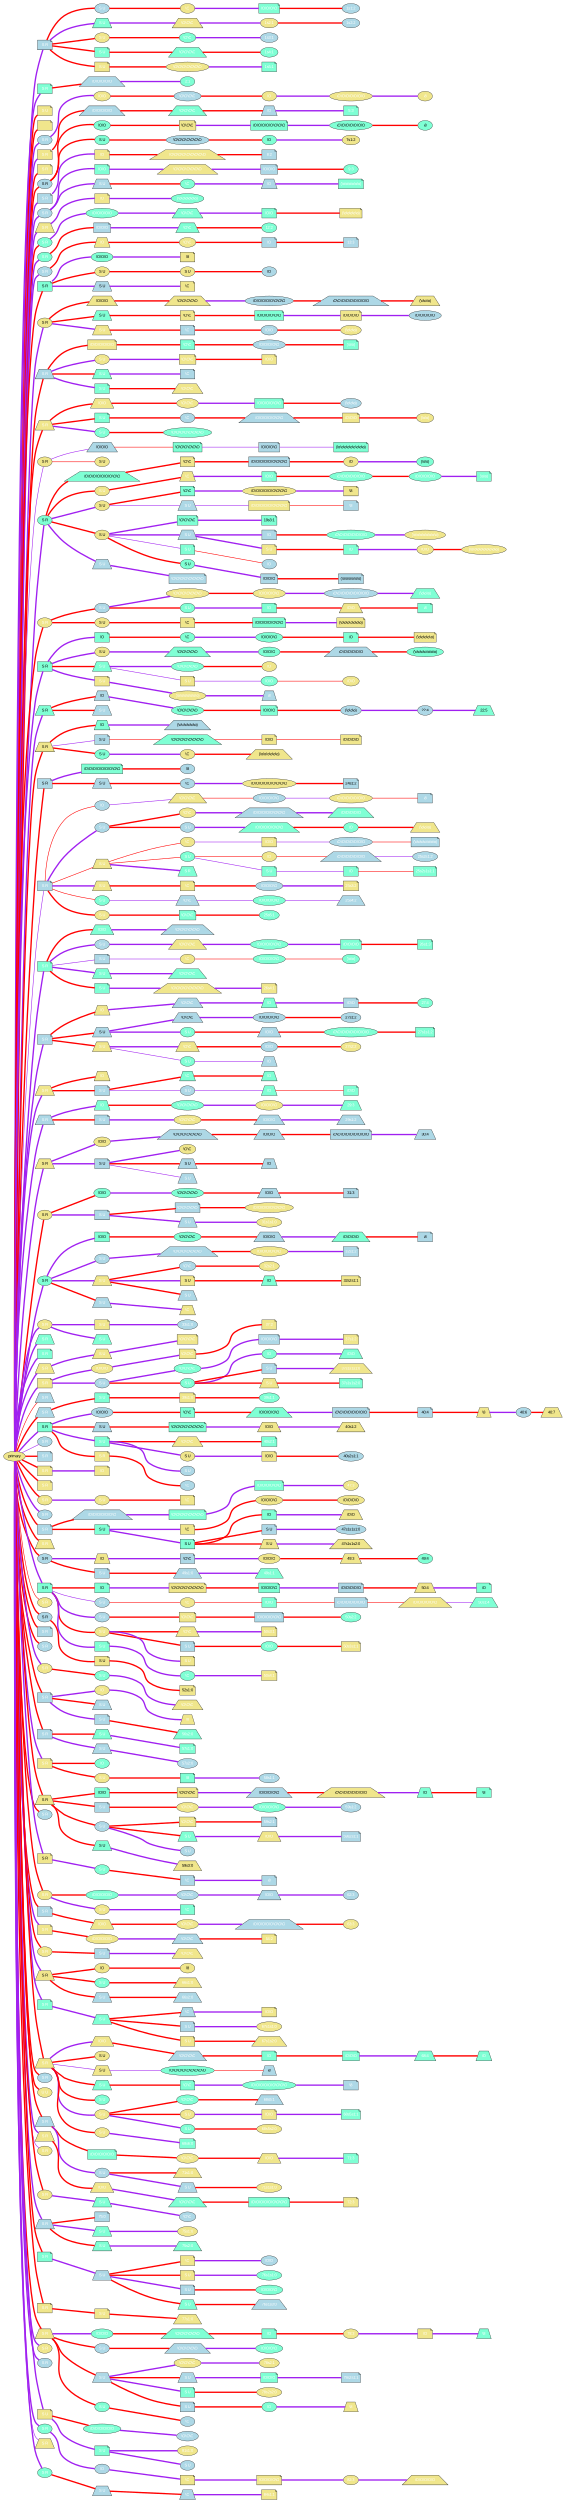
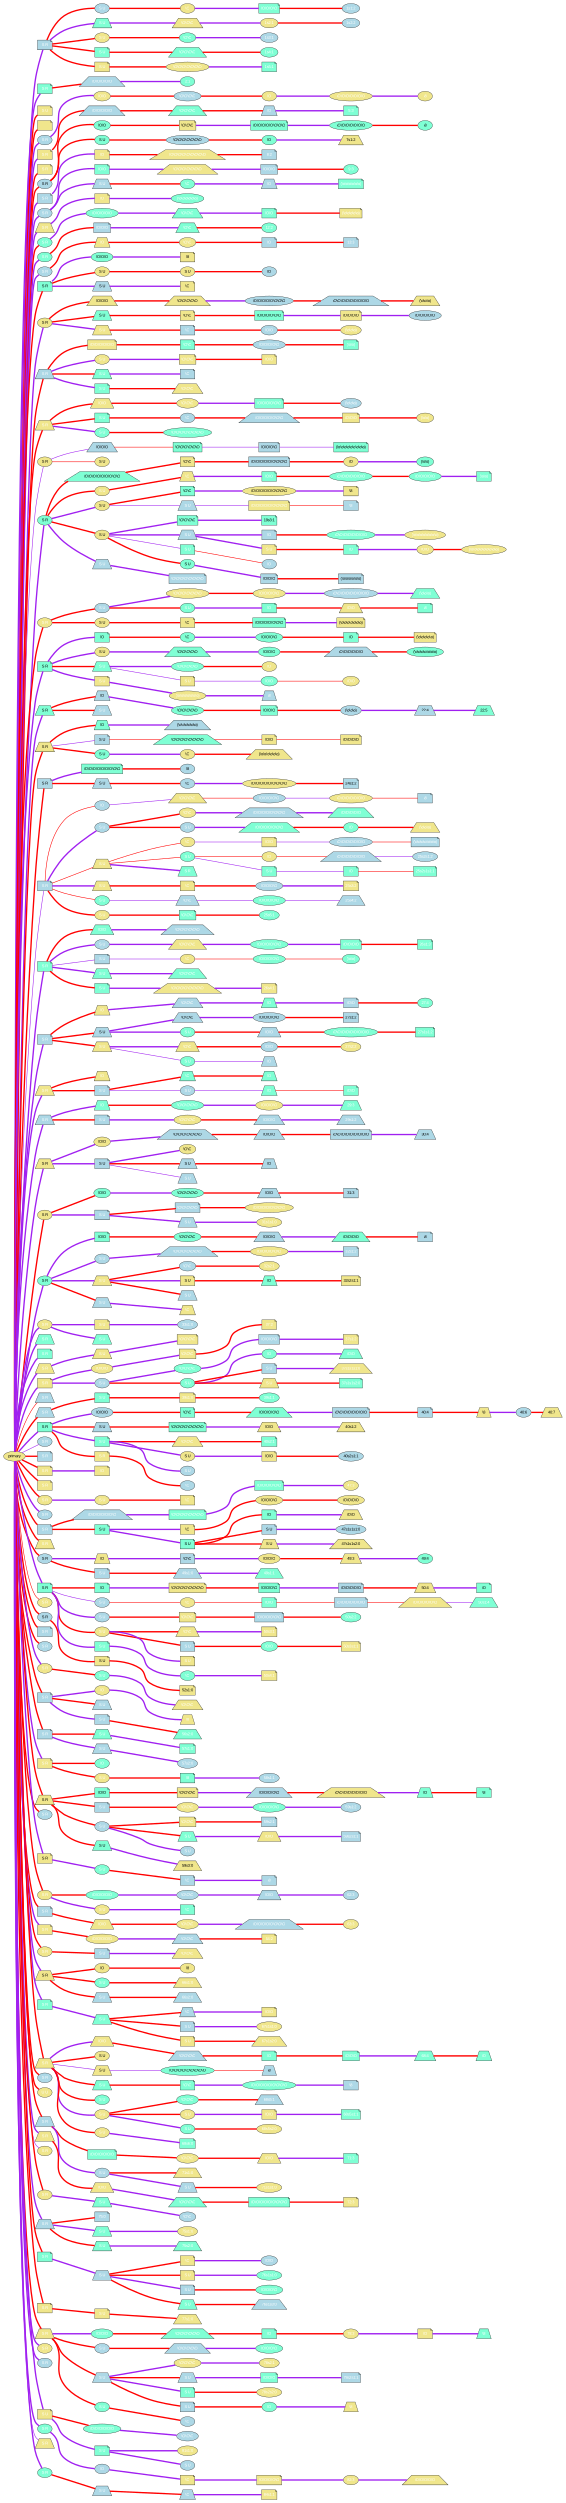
(351, 140) -> (351, 140)
(425, 710) -> (425, 710)
(351, 1018) -> (351, 1018)
(388, 1559) -> (388, 1559)
